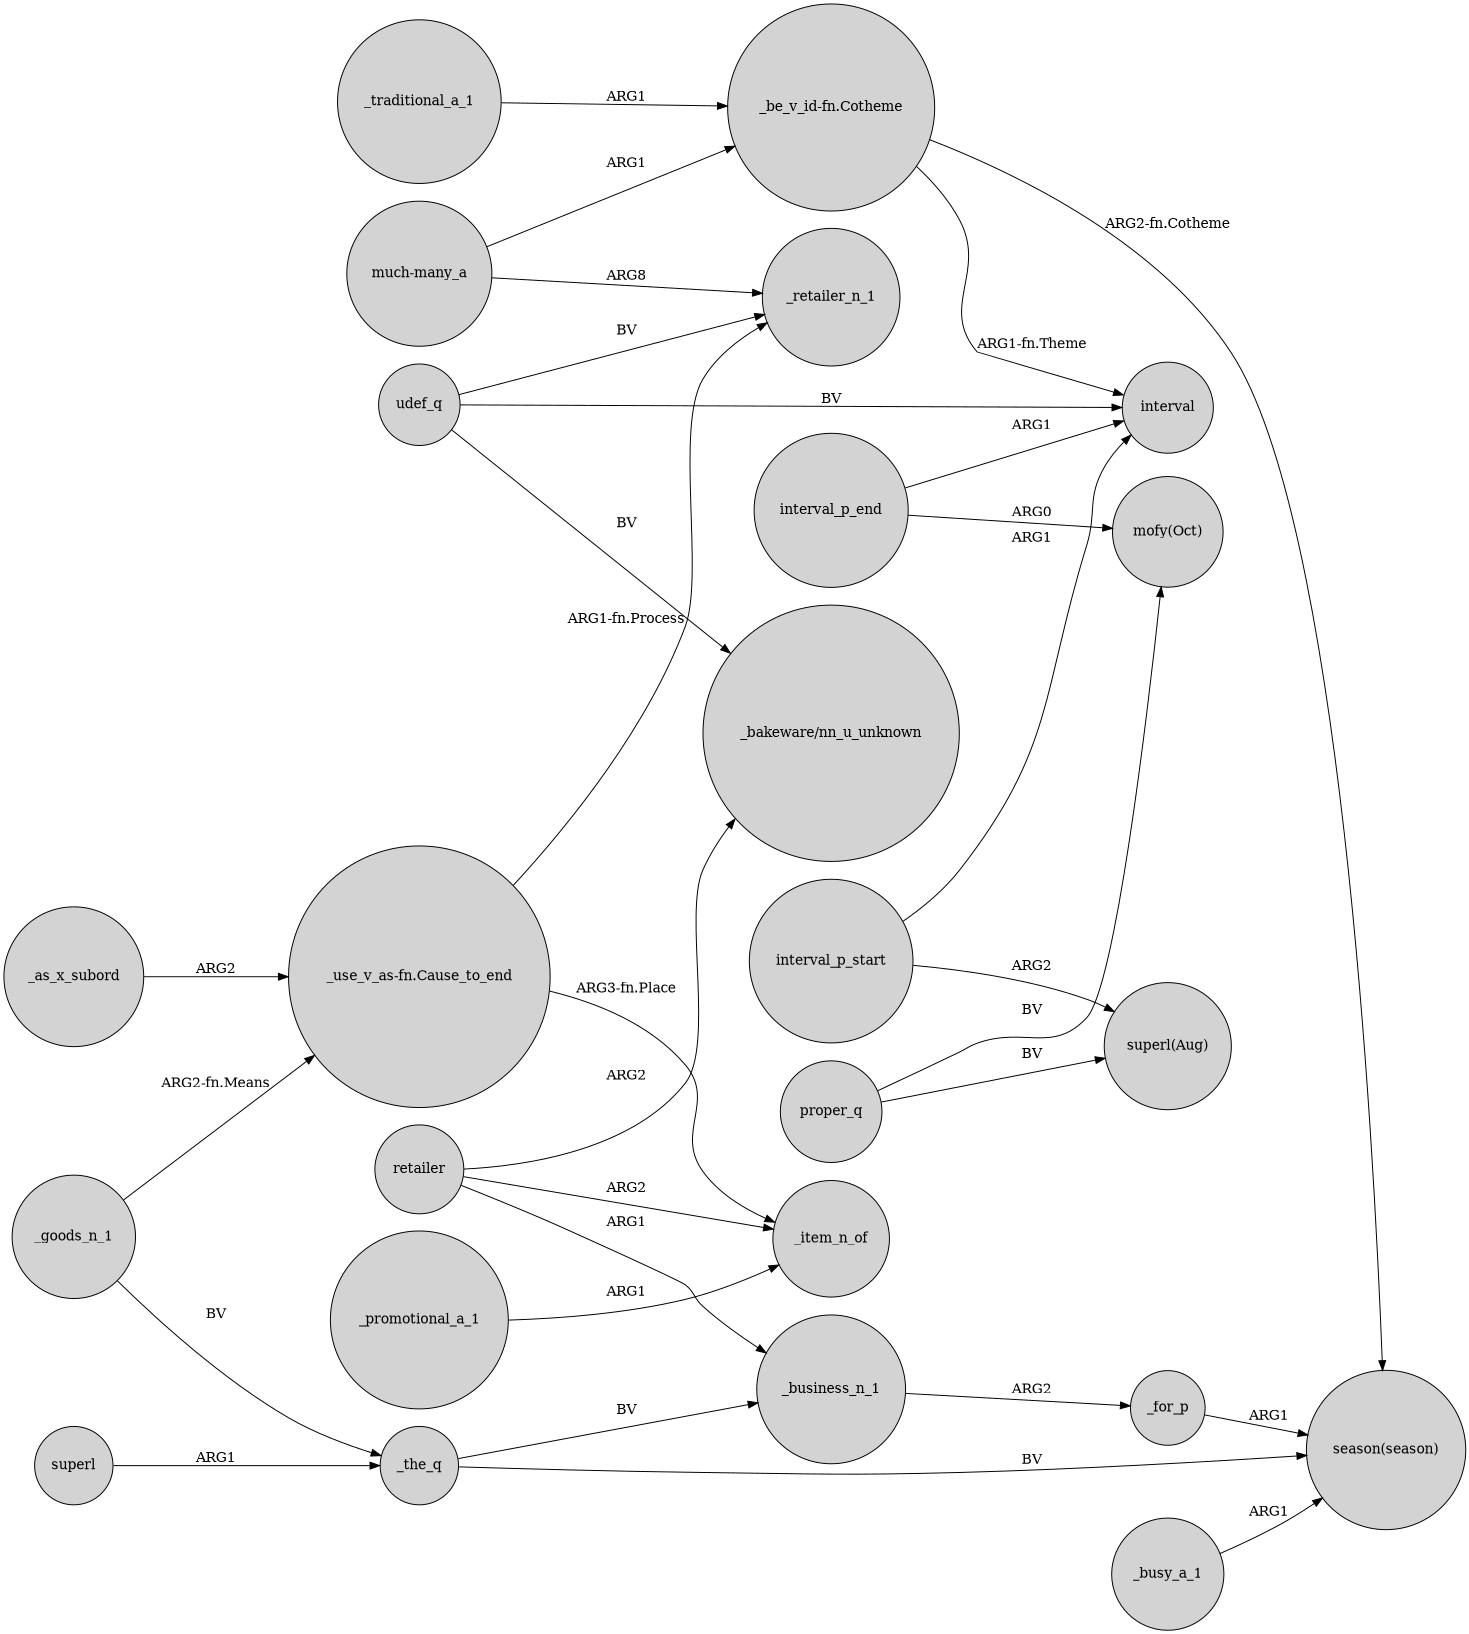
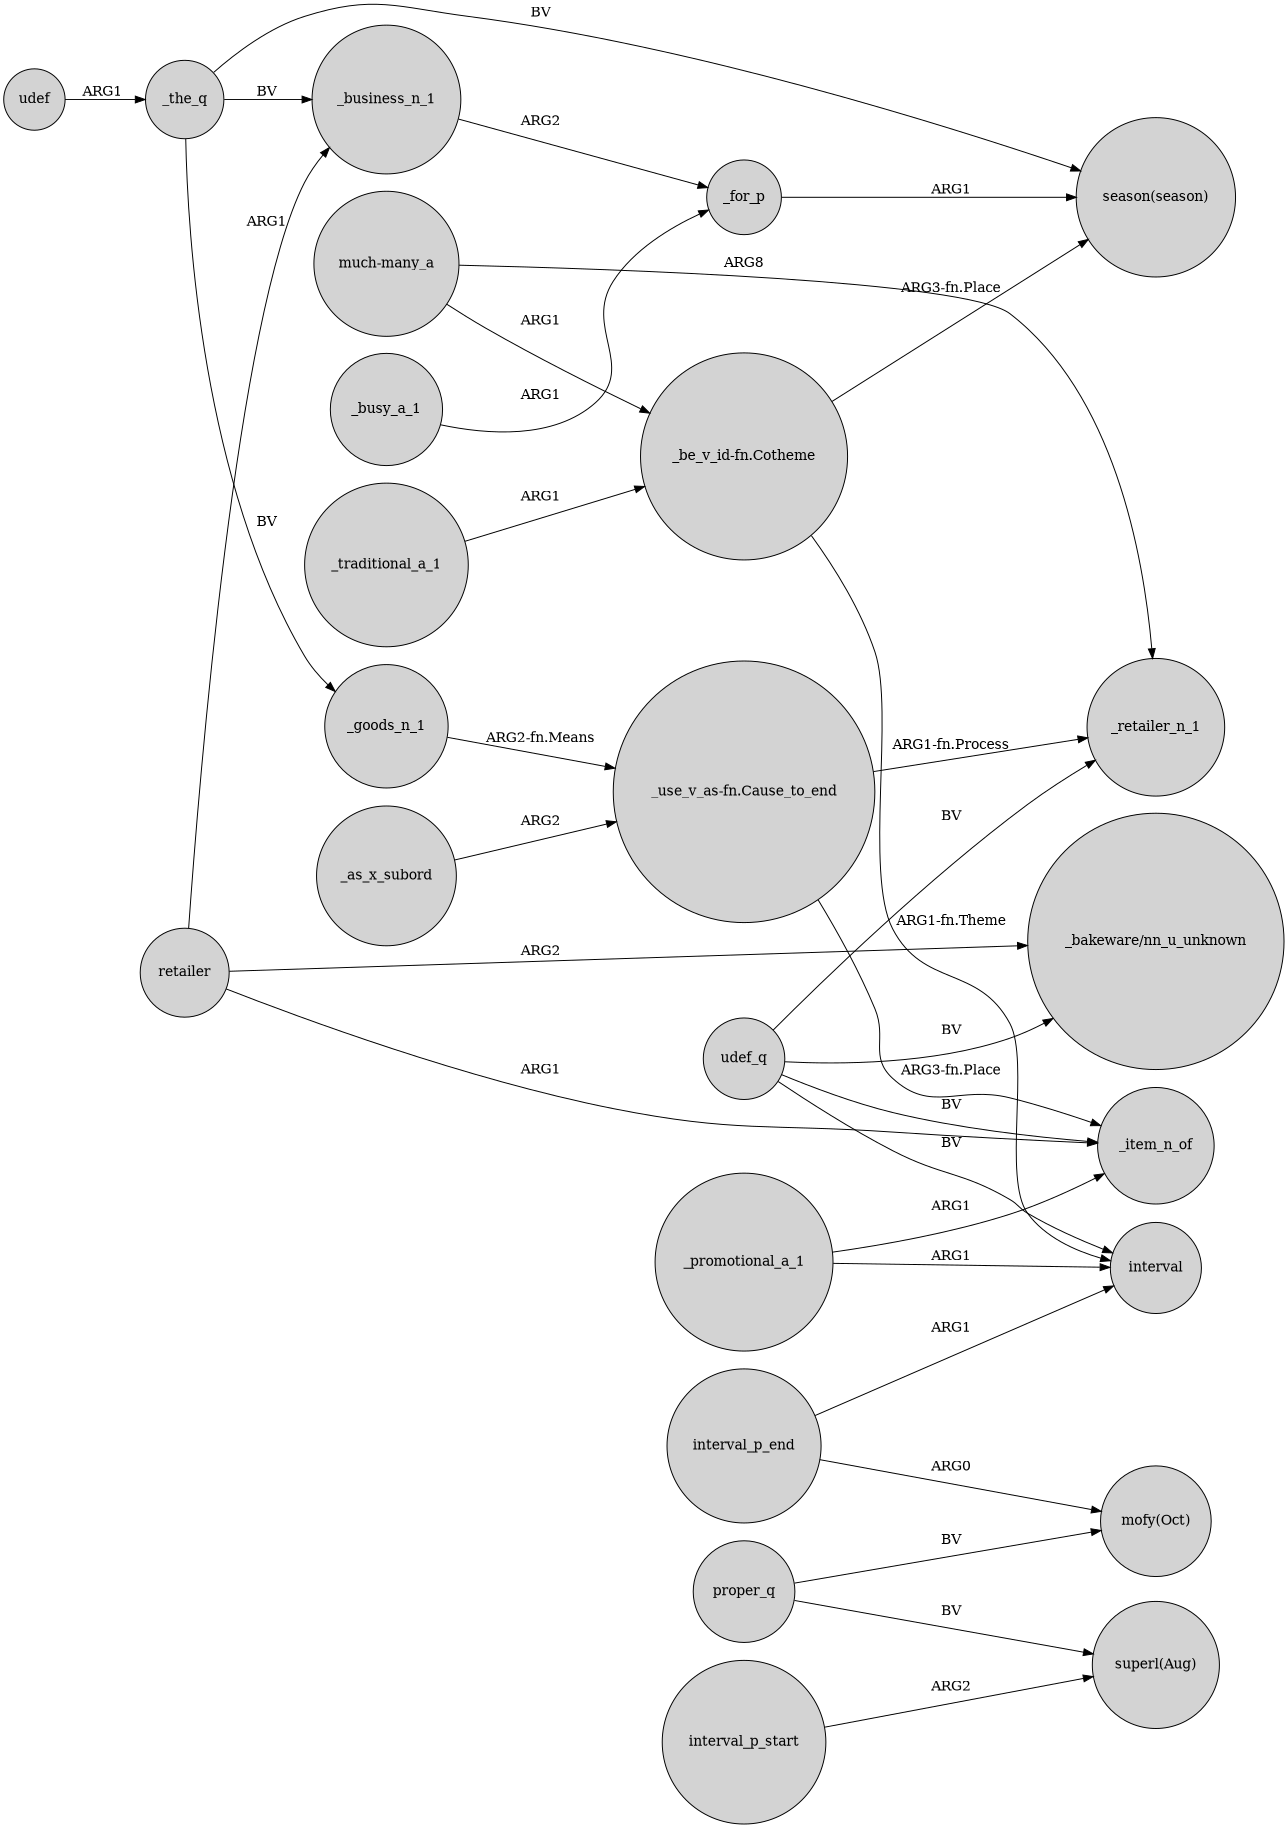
(1168, 224) -> (951, 289)
(1047, 698) -> (967, 1265)
none -> (932, 1121)
(627, 1188) -> (541, 1070)
(235, 1382) -> (219, 423)
(74, 1466) -> (34, 100)
(1268, 1531) -> (611, 369)
